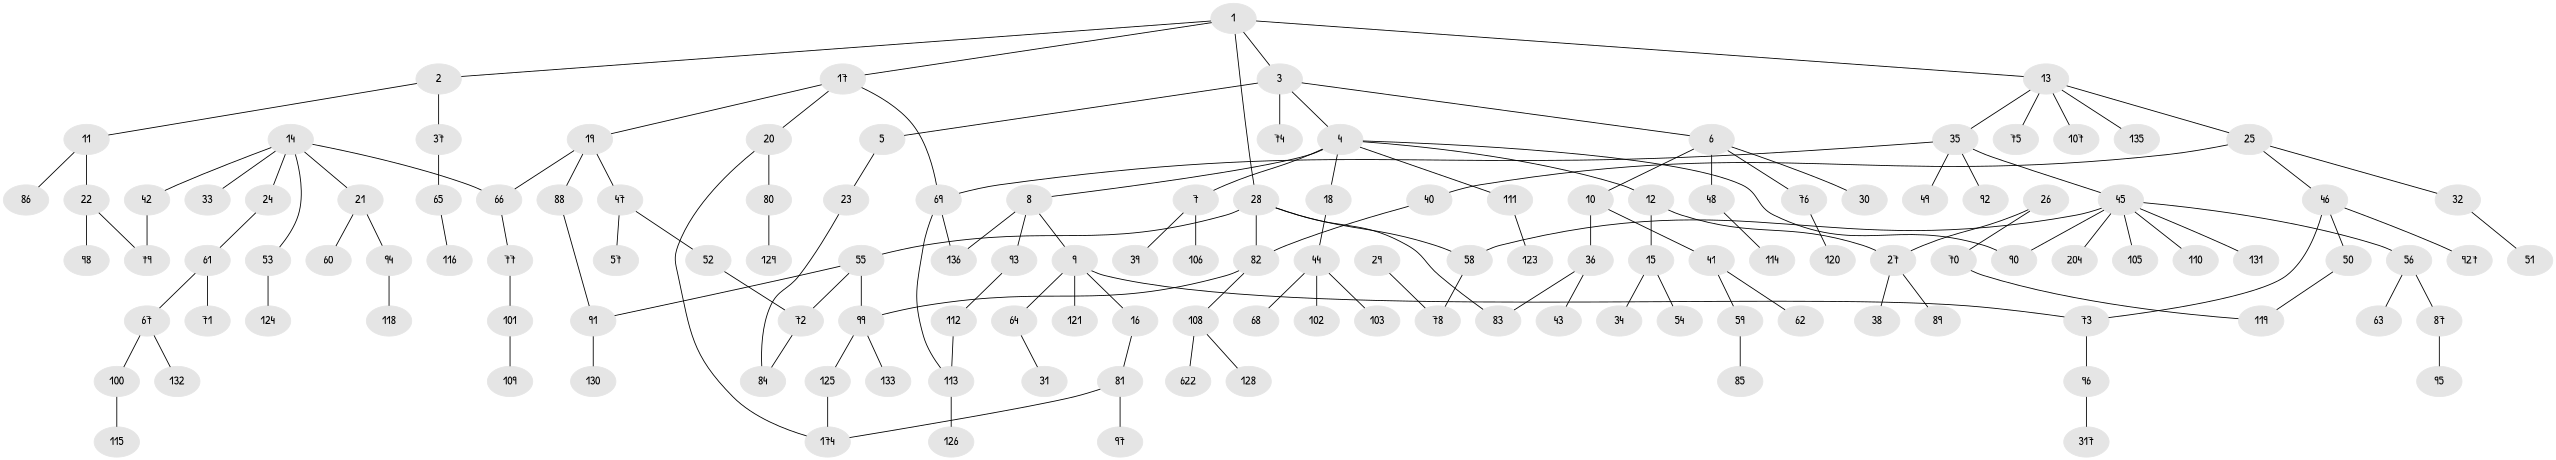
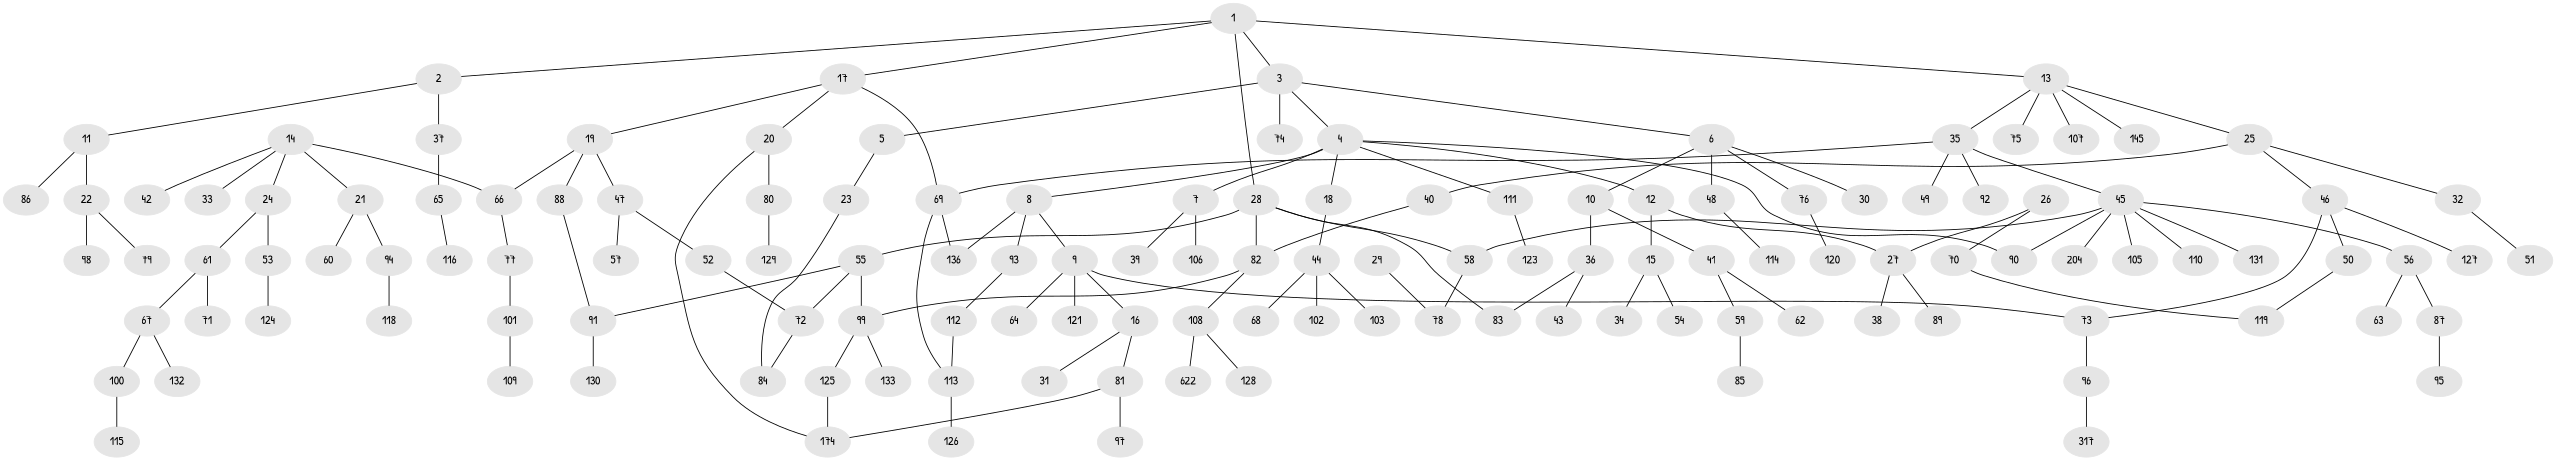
(2137, 139) -> (2137, 139)
(301, 203) -> (268, 230)
(147, 230) -> none
(2470, 260) -> (2470, 260)
(1029, 351) -> (1090, 351)
